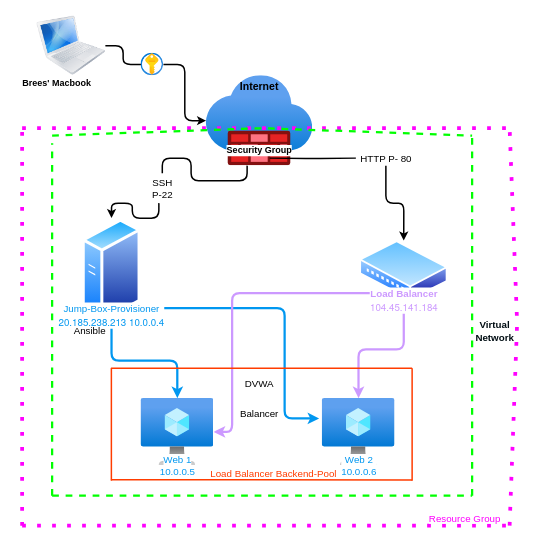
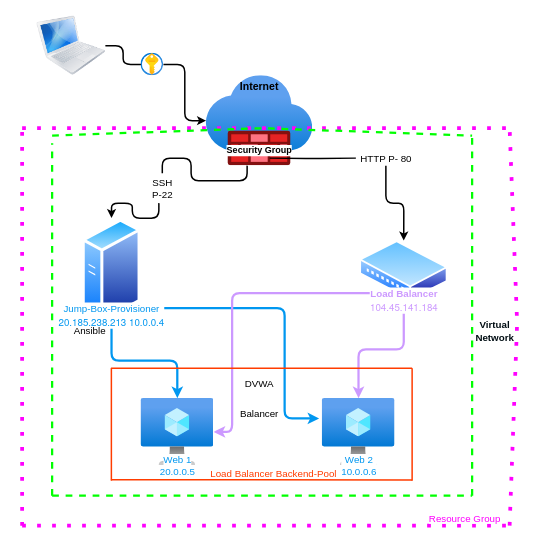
(57, 83) -> none
(178, 465) -> (178, 465)
